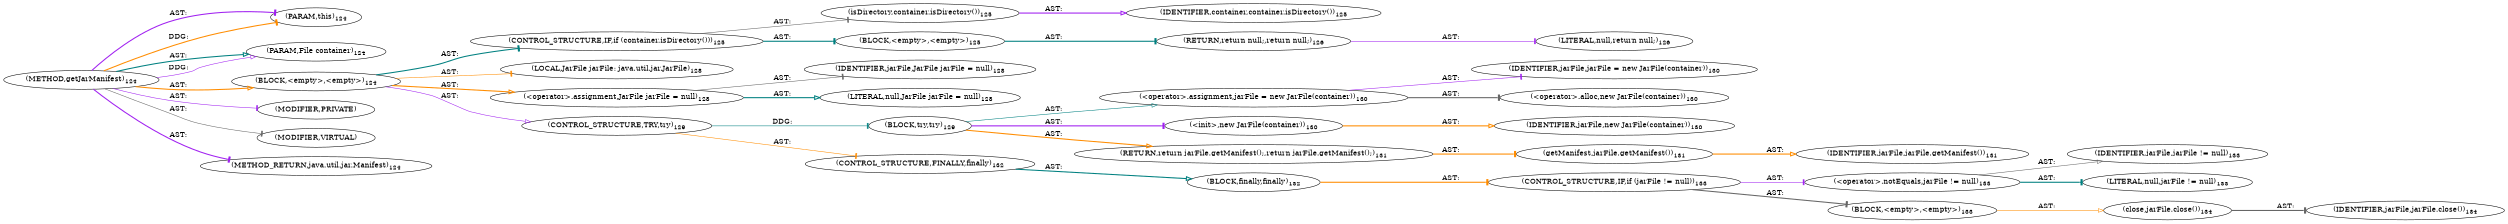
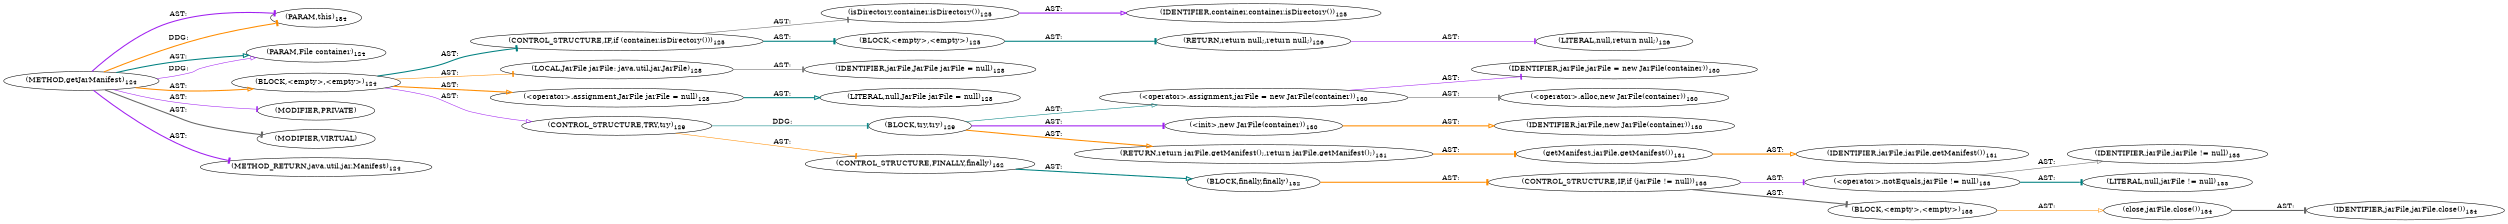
(341, 16) -> (341, 17)
(769, 84) -> (767, 69)
(1452, 98) -> (1452, 98)
(181, 118) -> (181, 119)
